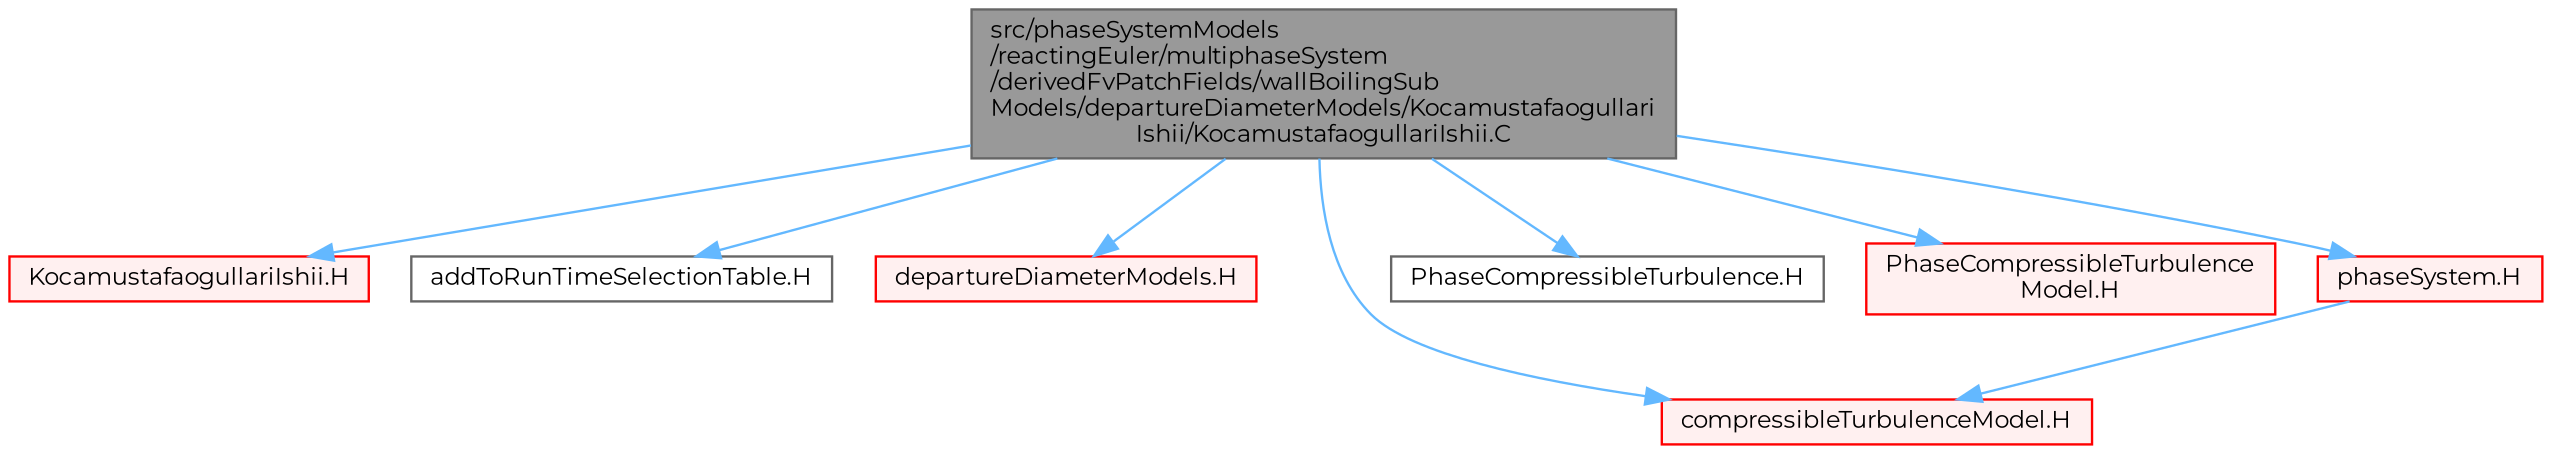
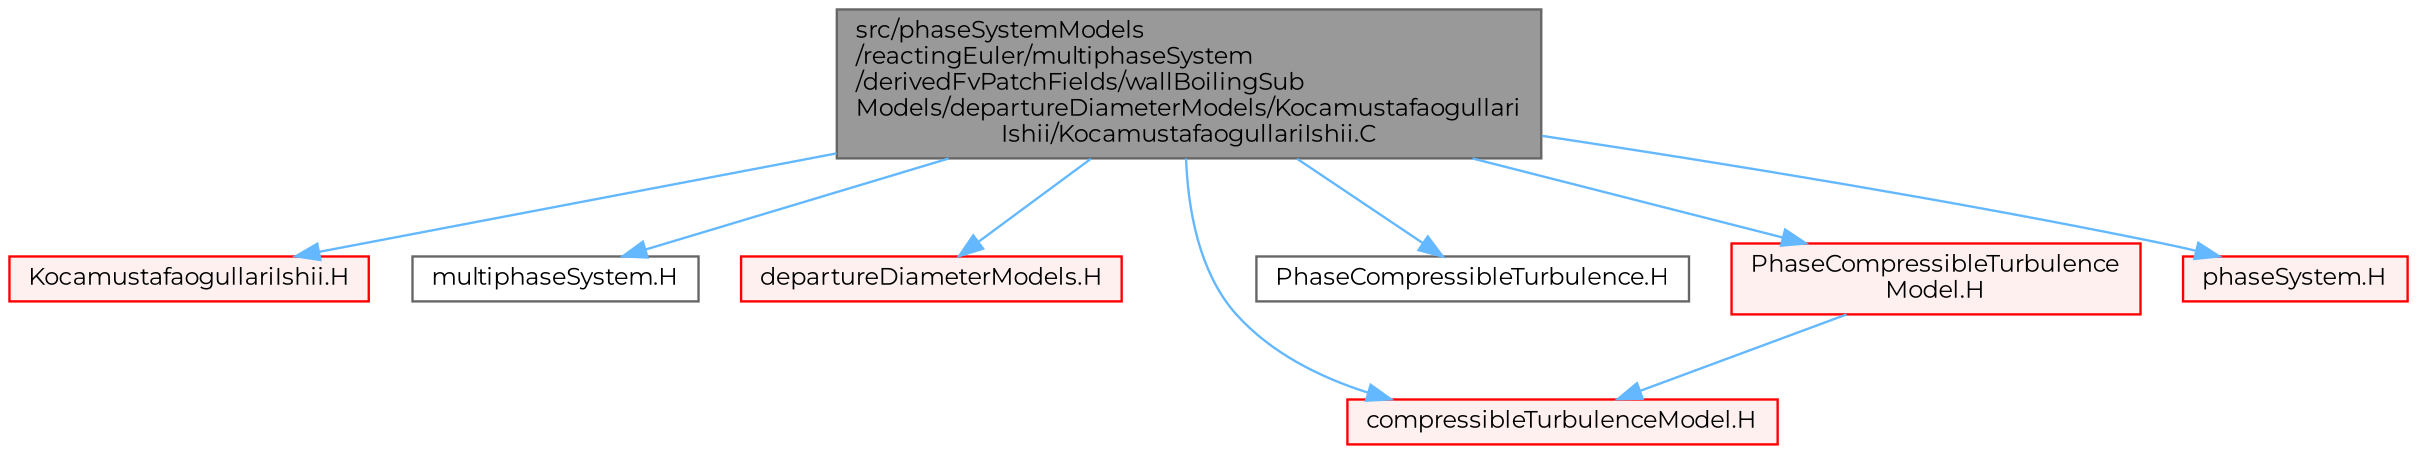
(622, 279) -> (556, 279)
(2165, 348) -> (1743, 353)
